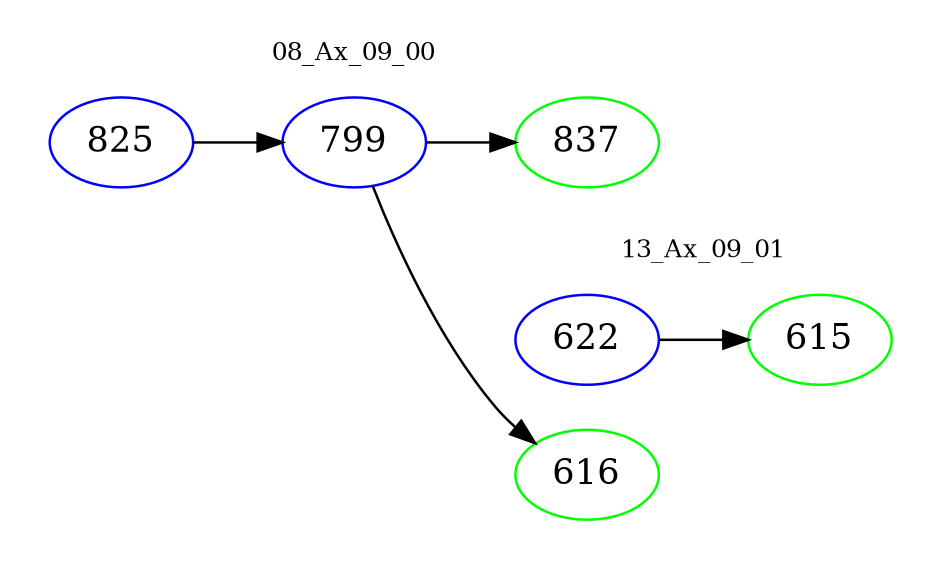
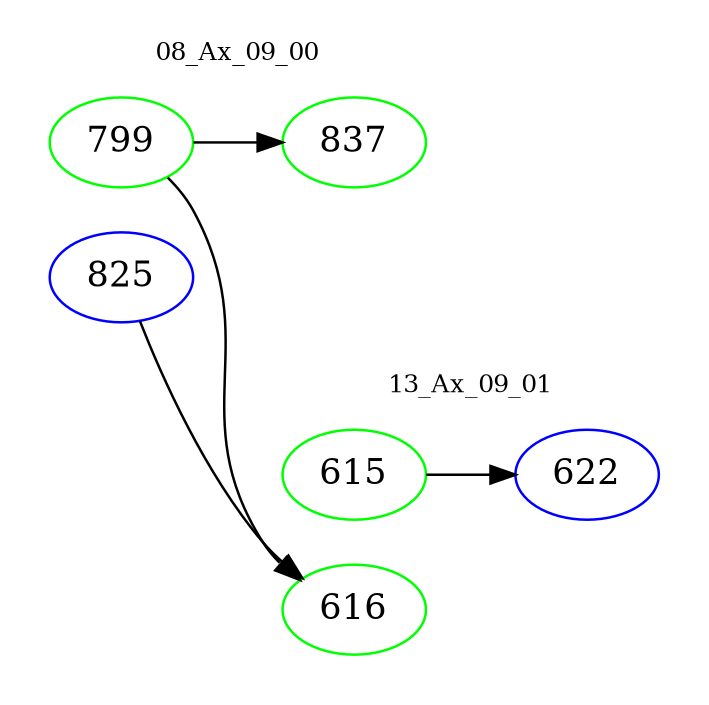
(225, 142) -> (200, 449)
(354, 142) -> (121, 142)
(691, 340) -> (458, 475)
